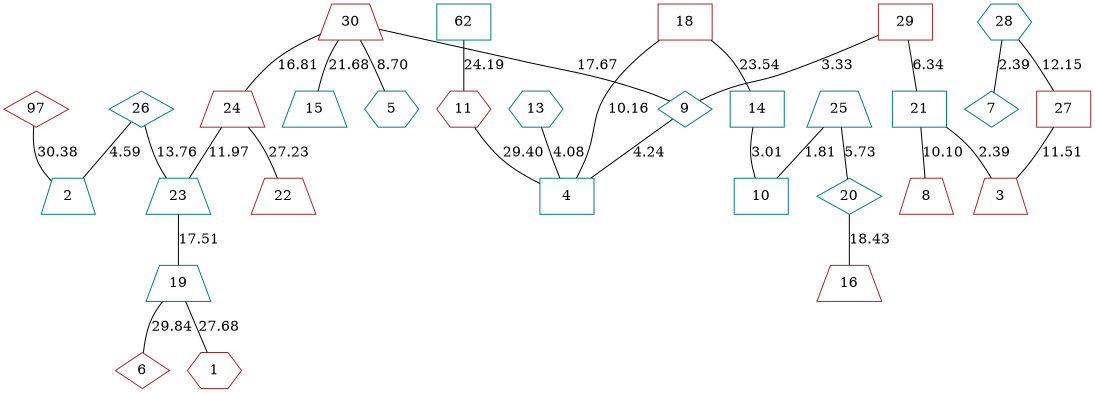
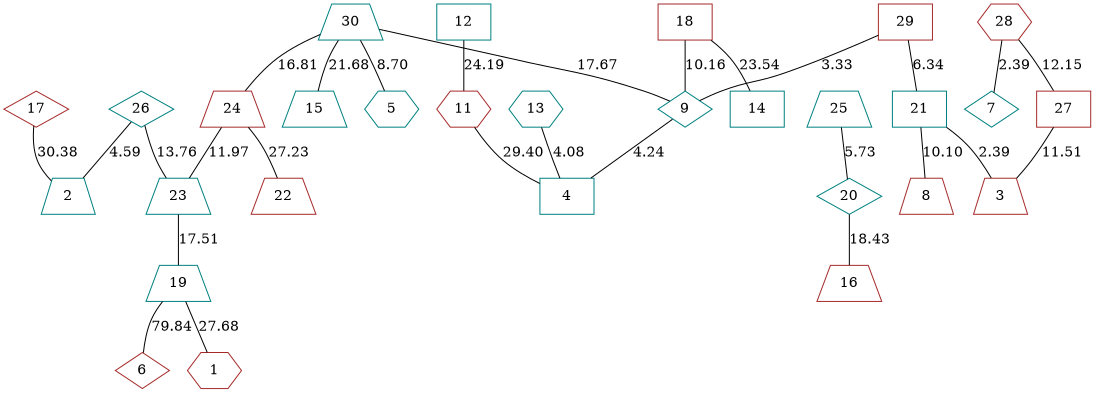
(351, 22) -> (351, 22)
(464, 22) -> (464, 22)
(1005, 22) -> (1005, 22)
(603, 100) -> (685, 66)
(36, 109) -> (36, 109)
(761, 196) -> none
(172, 327) -> (172, 327)
